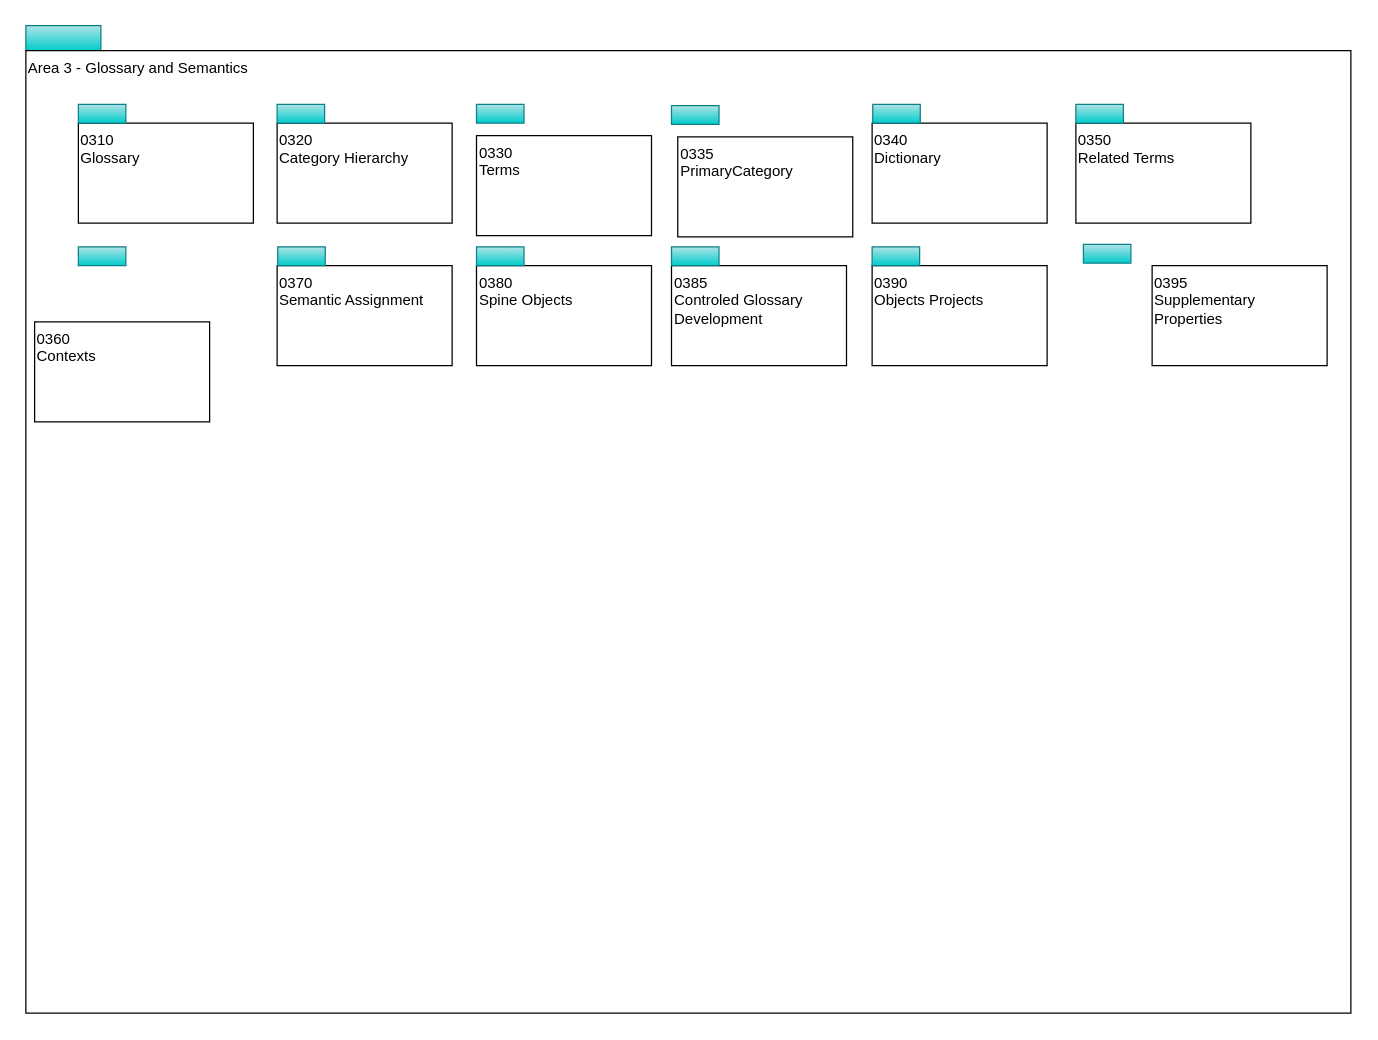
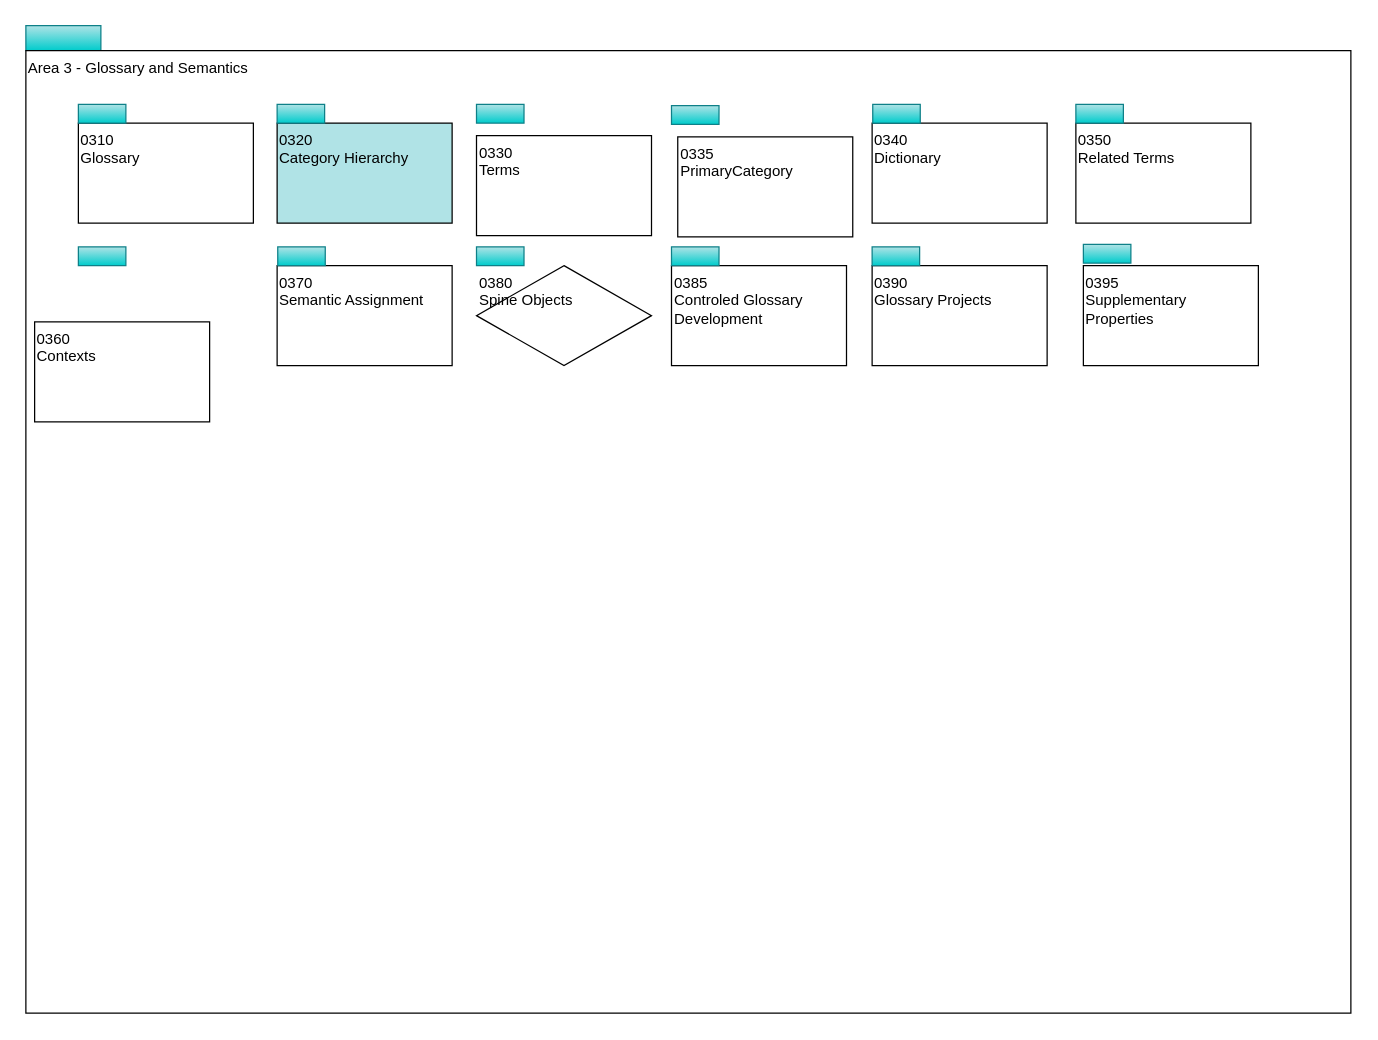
(364, 173) -> (364, 173)
(940, 292) -> (942, 292)
(564, 316) -> (564, 316)
(1239, 316) -> (1171, 316)
